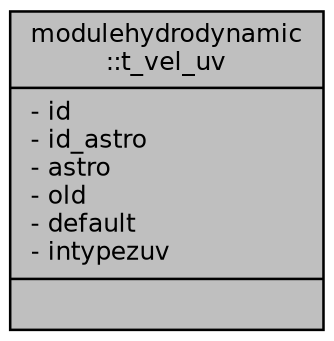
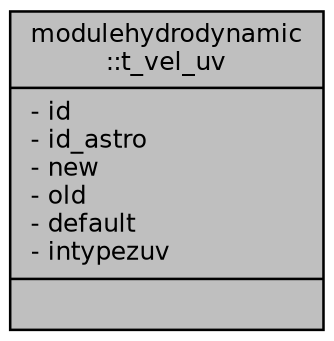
(71, 168) -> (66, 168)
